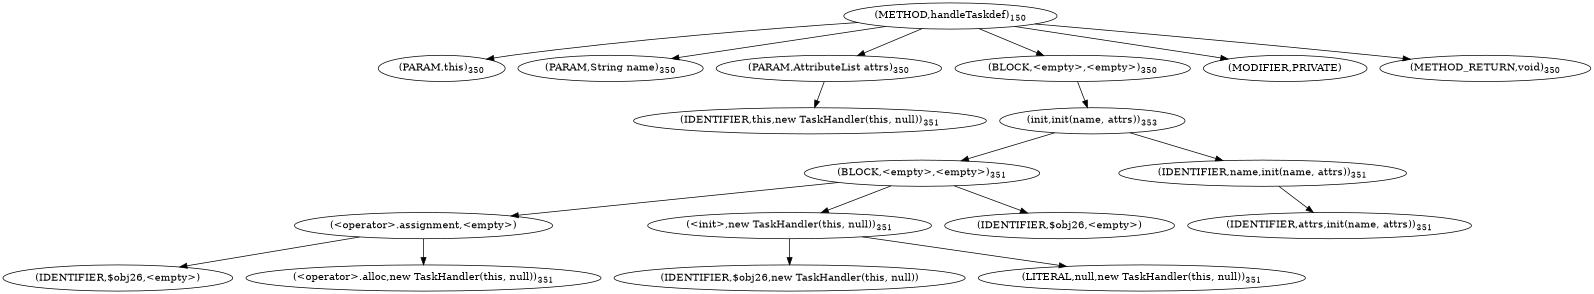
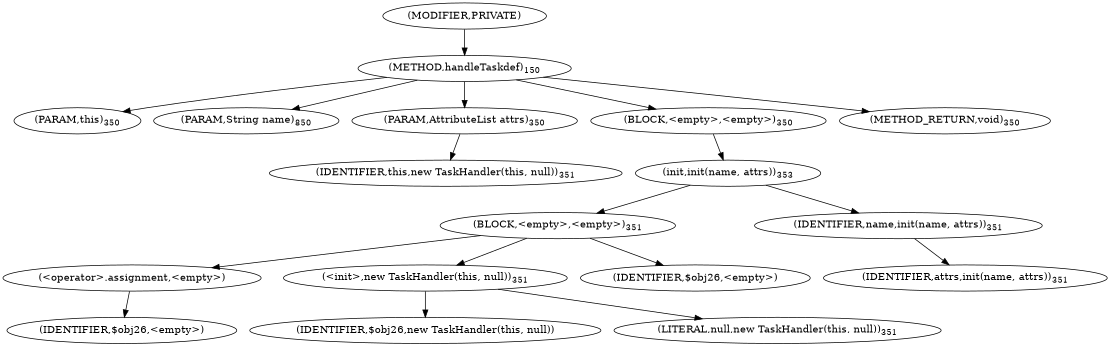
(1118, 42) -> (465, 39)
(668, 67) -> (303, 120)
(424, 278) -> none
